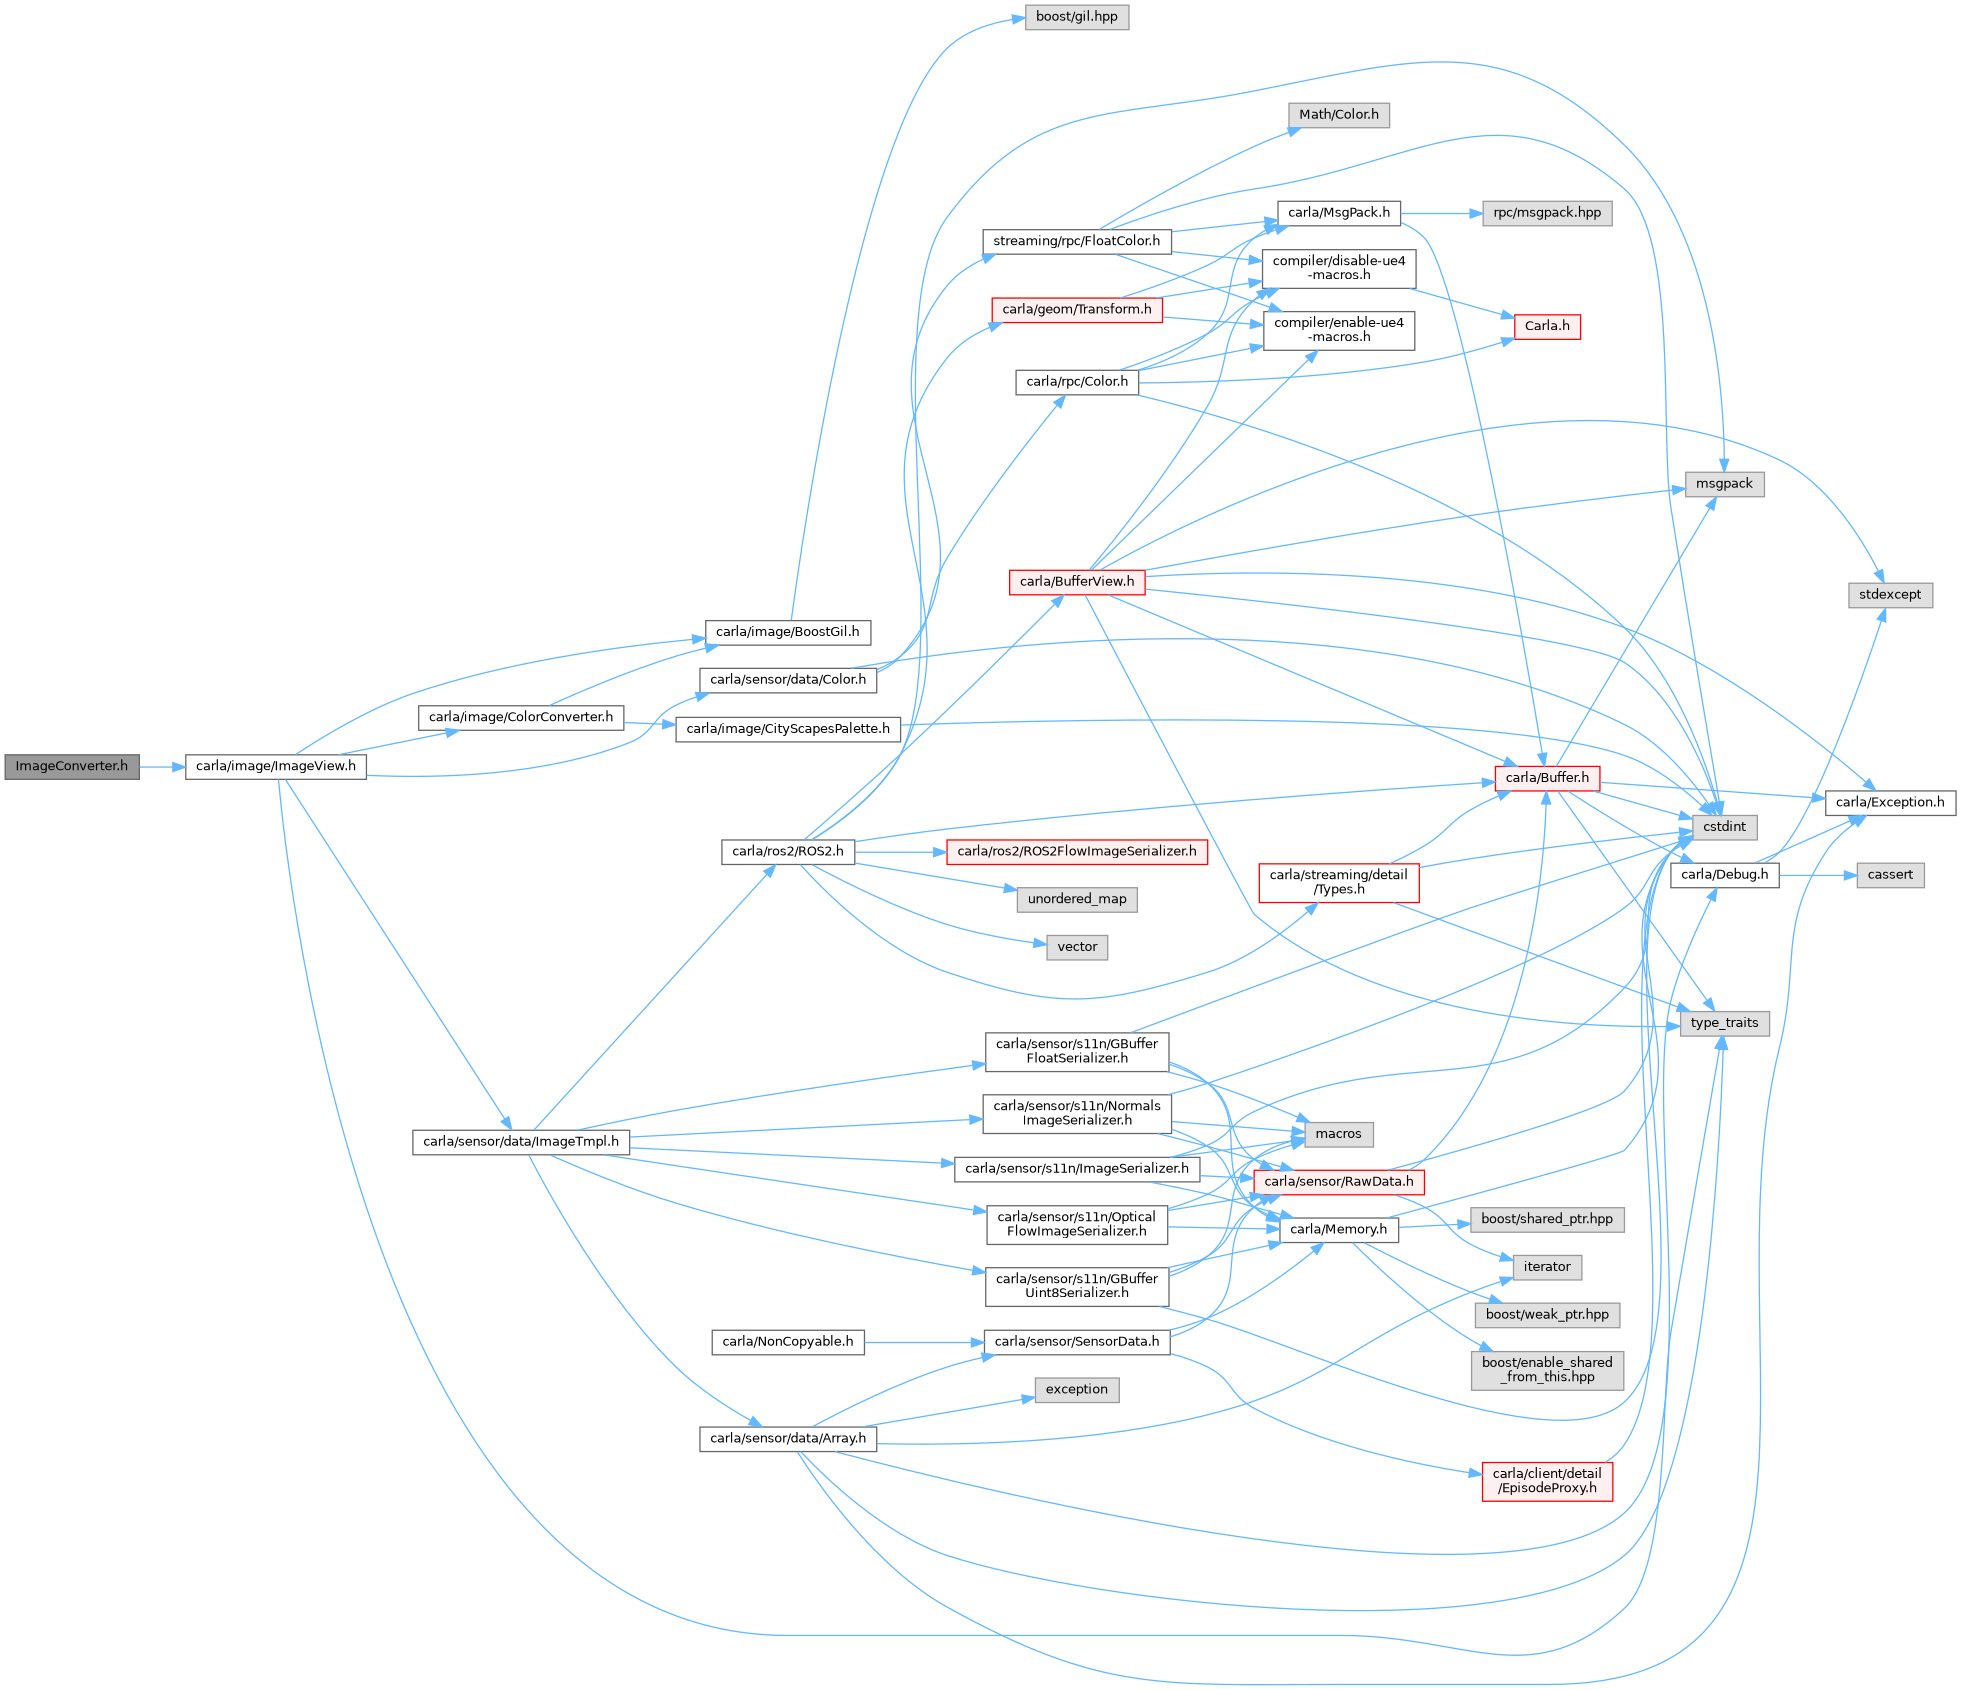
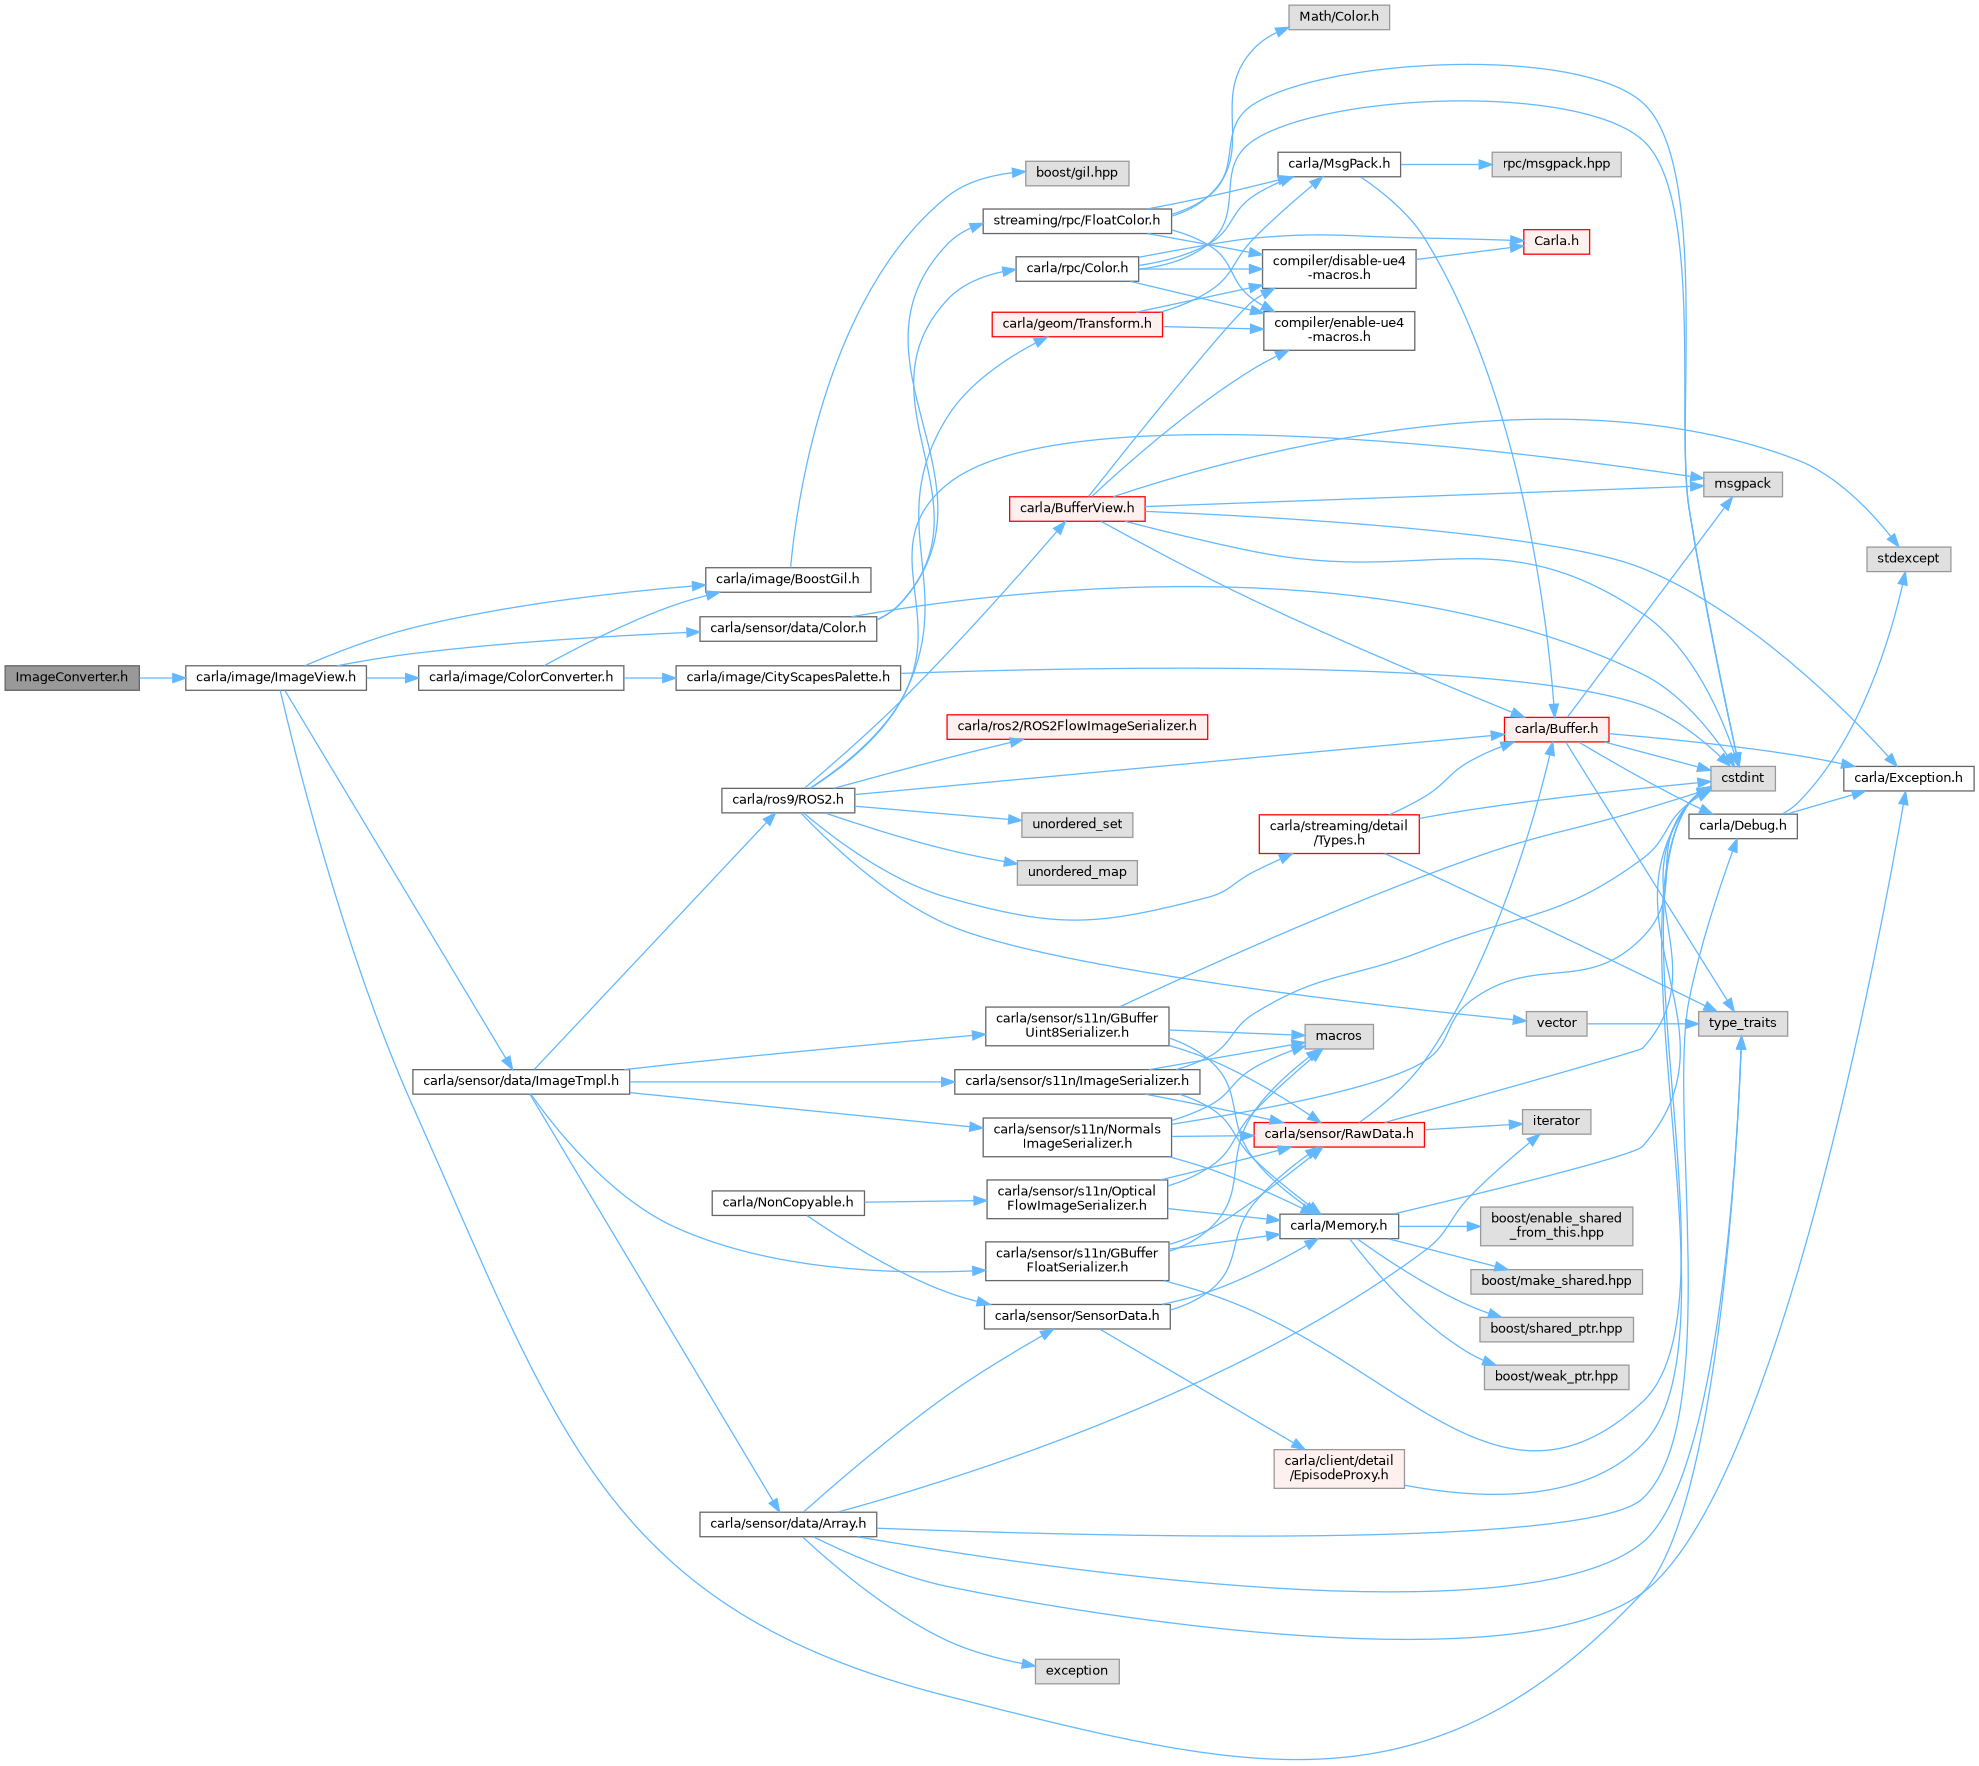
none -> (1077, 825)
(788, 852) -> (788, 801)
(1891, 875) -> none
(1269, 925) -> (1636, 1024)
(788, 1183) -> (919, 1201)
none -> (1557, 1282)
(1548, 1482) -> (1339, 1469)
